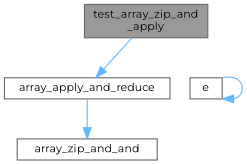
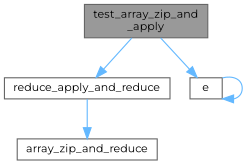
none -> (175, 54)
(87, 88) -> (87, 88)
(87, 149) -> (87, 149)
